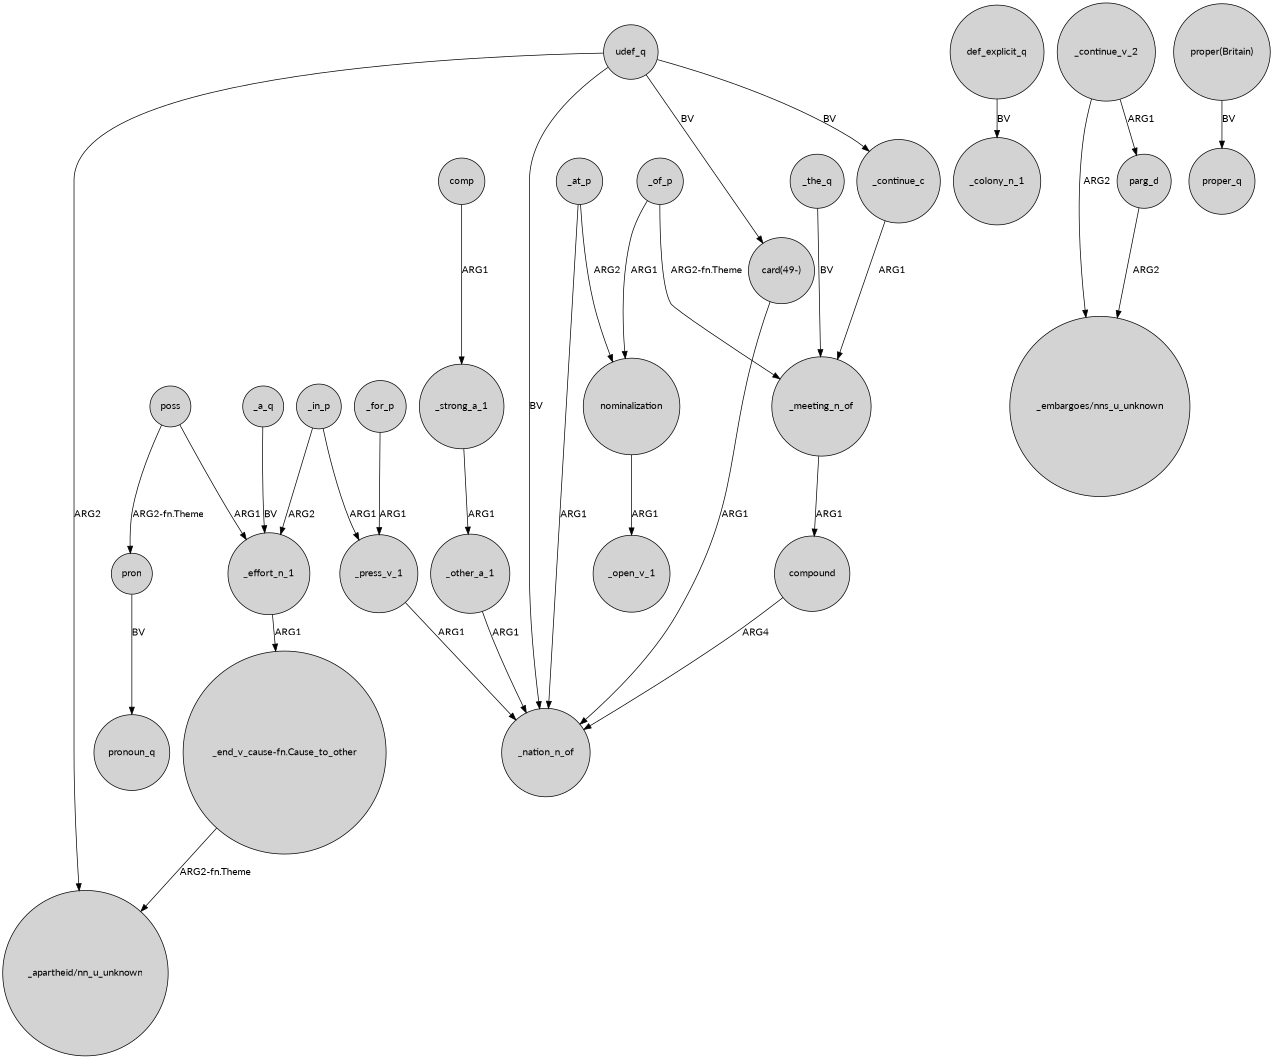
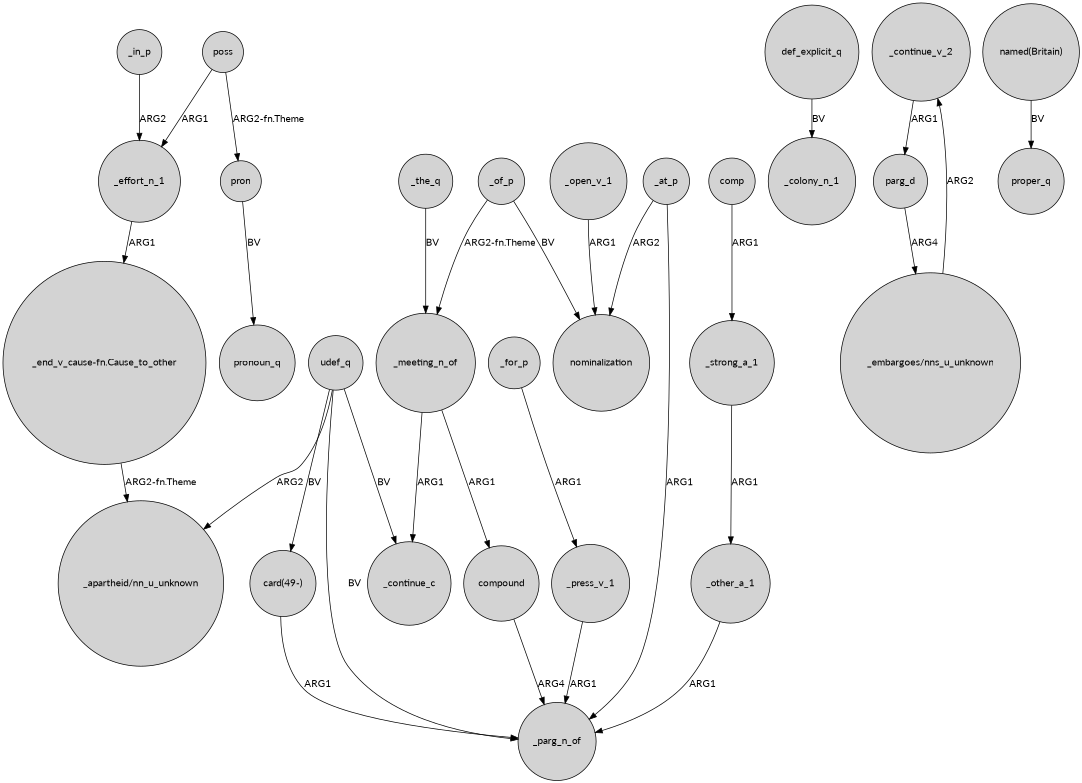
(1222, 52) -> (1031, 52)
(1079, 204) -> (947, 189)
(644, 271) -> (548, 243)
(1146, 271) -> (925, 243)
(862, 287) -> (417, 473)
(263, 406) -> none
(337, 482) -> none
(632, 491) -> (590, 264)
(546, 753) -> (557, 741)
